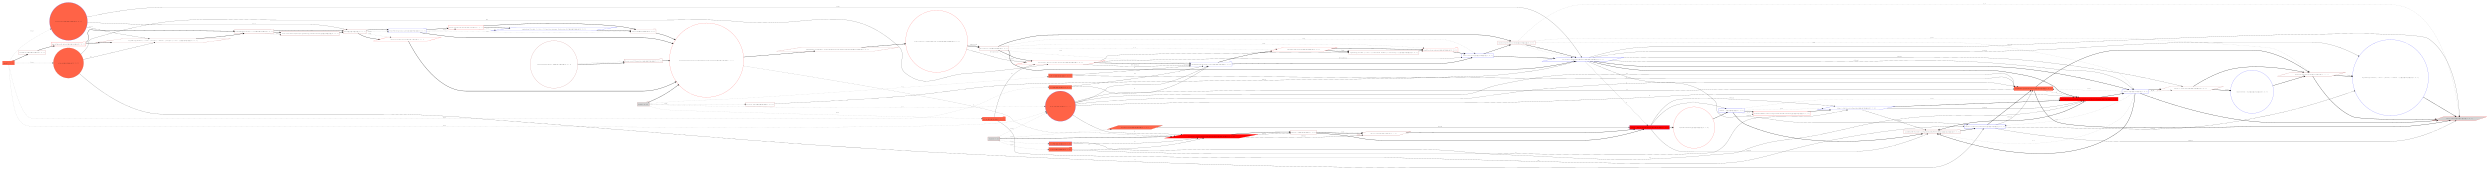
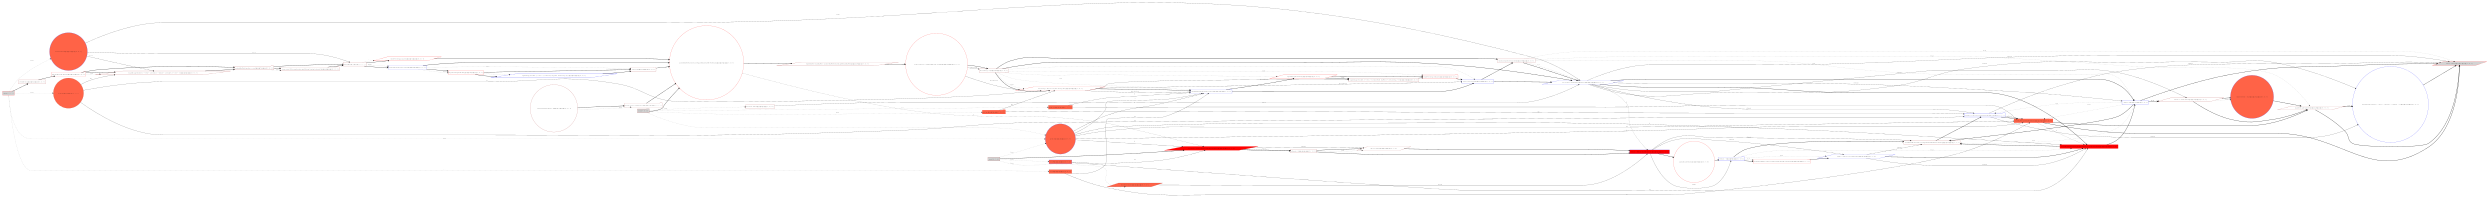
(8, 63) -> (8, 93)
(2252, 92) -> (2252, 97)
(1060, 149) -> none
